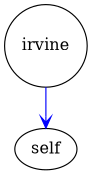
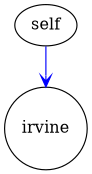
(46, 102) -> (46, 61)
